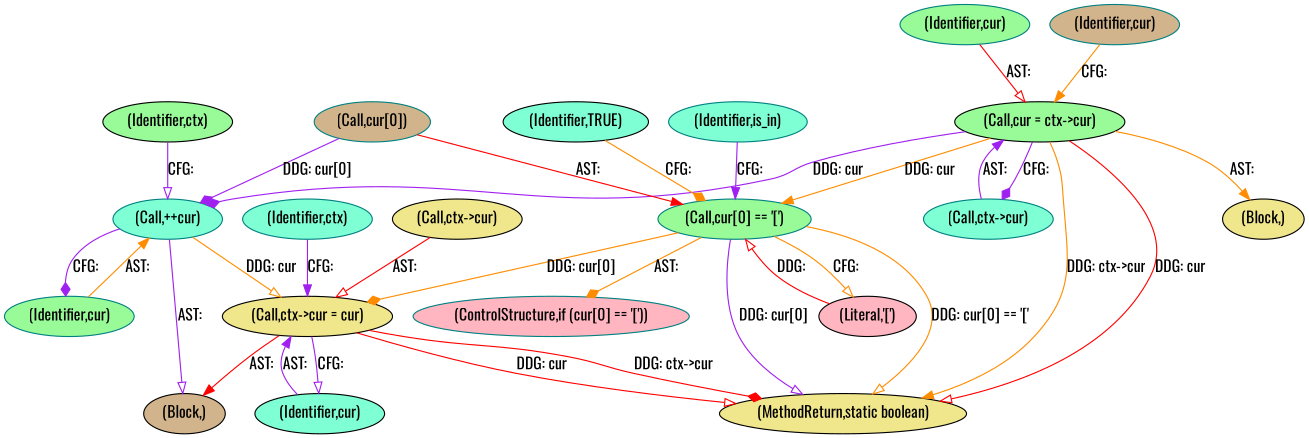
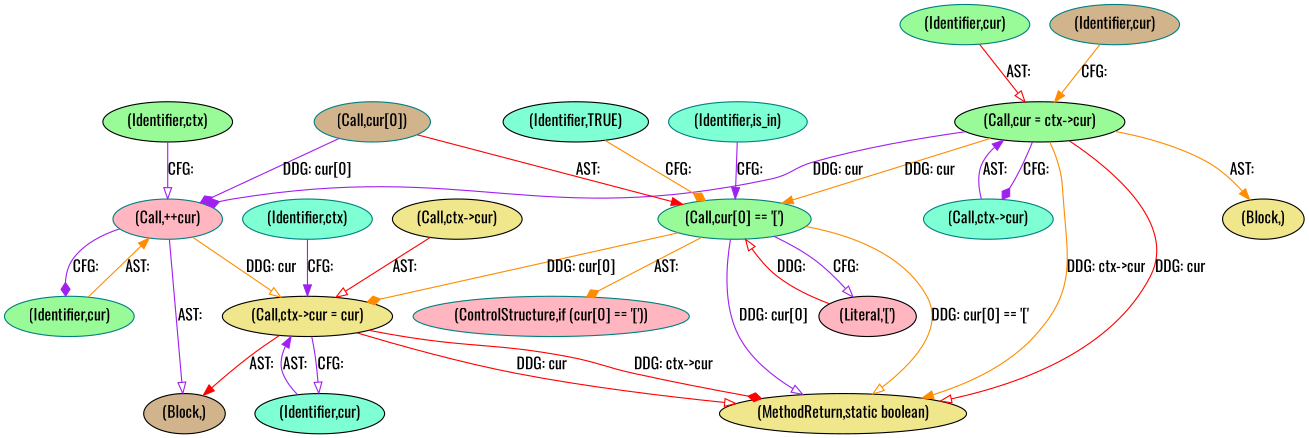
(168, 219) -> (168, 219)
(813, 259) -> (813, 259)
